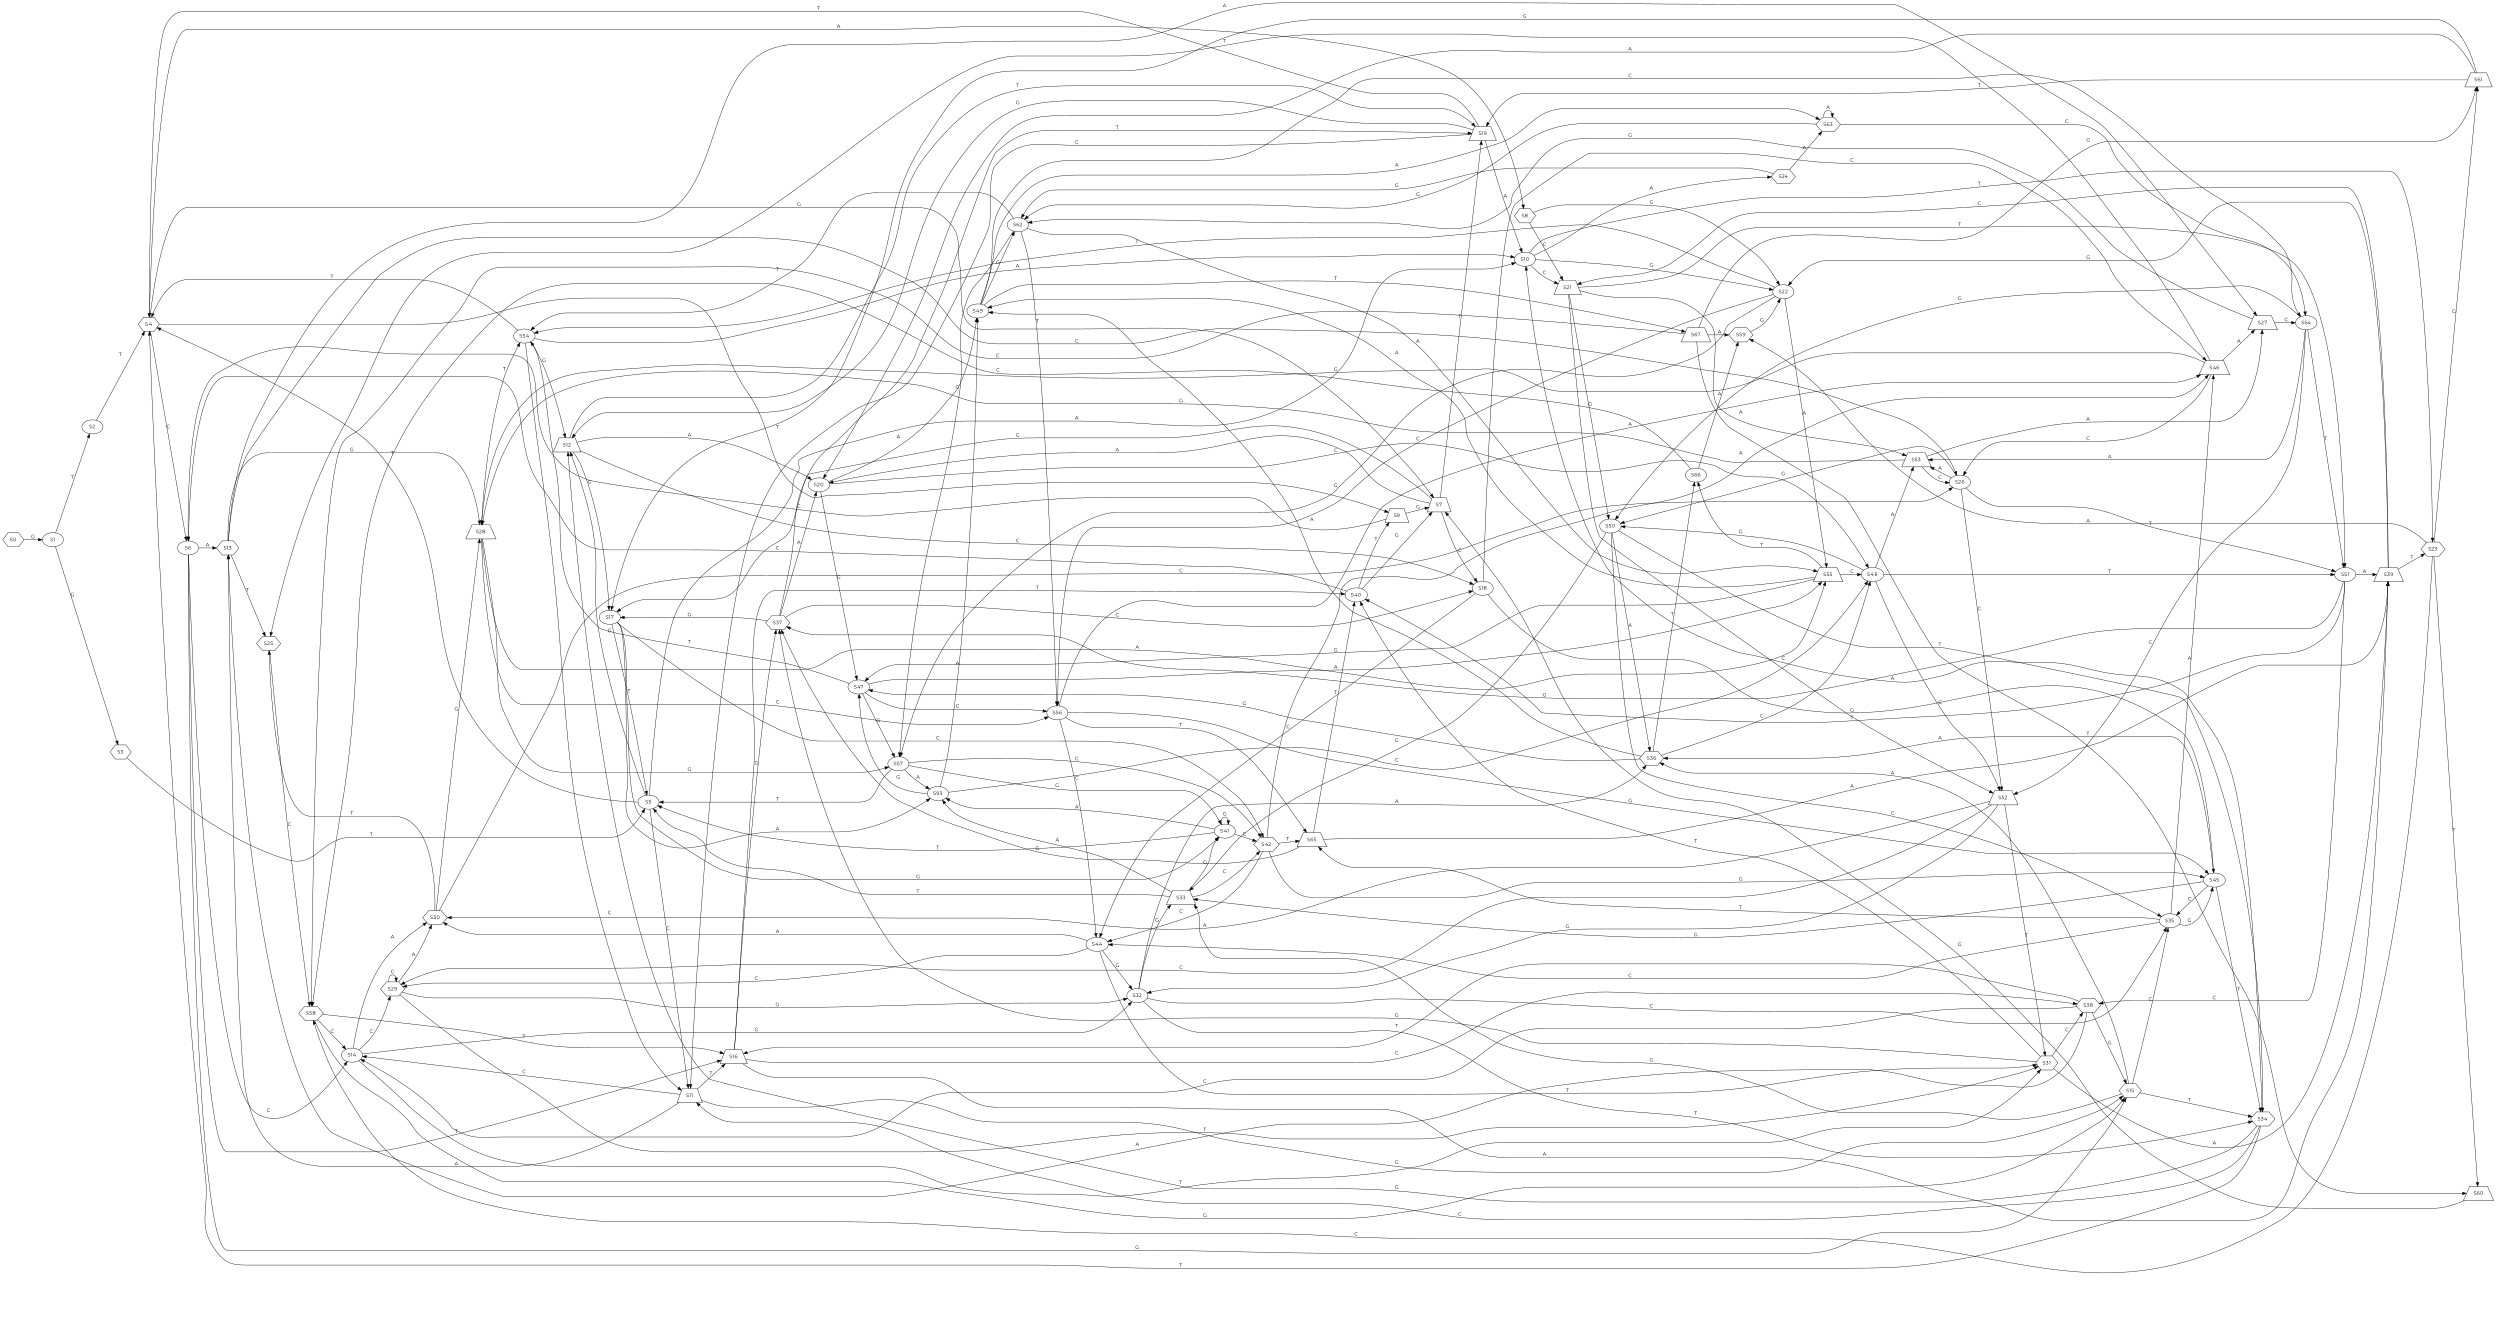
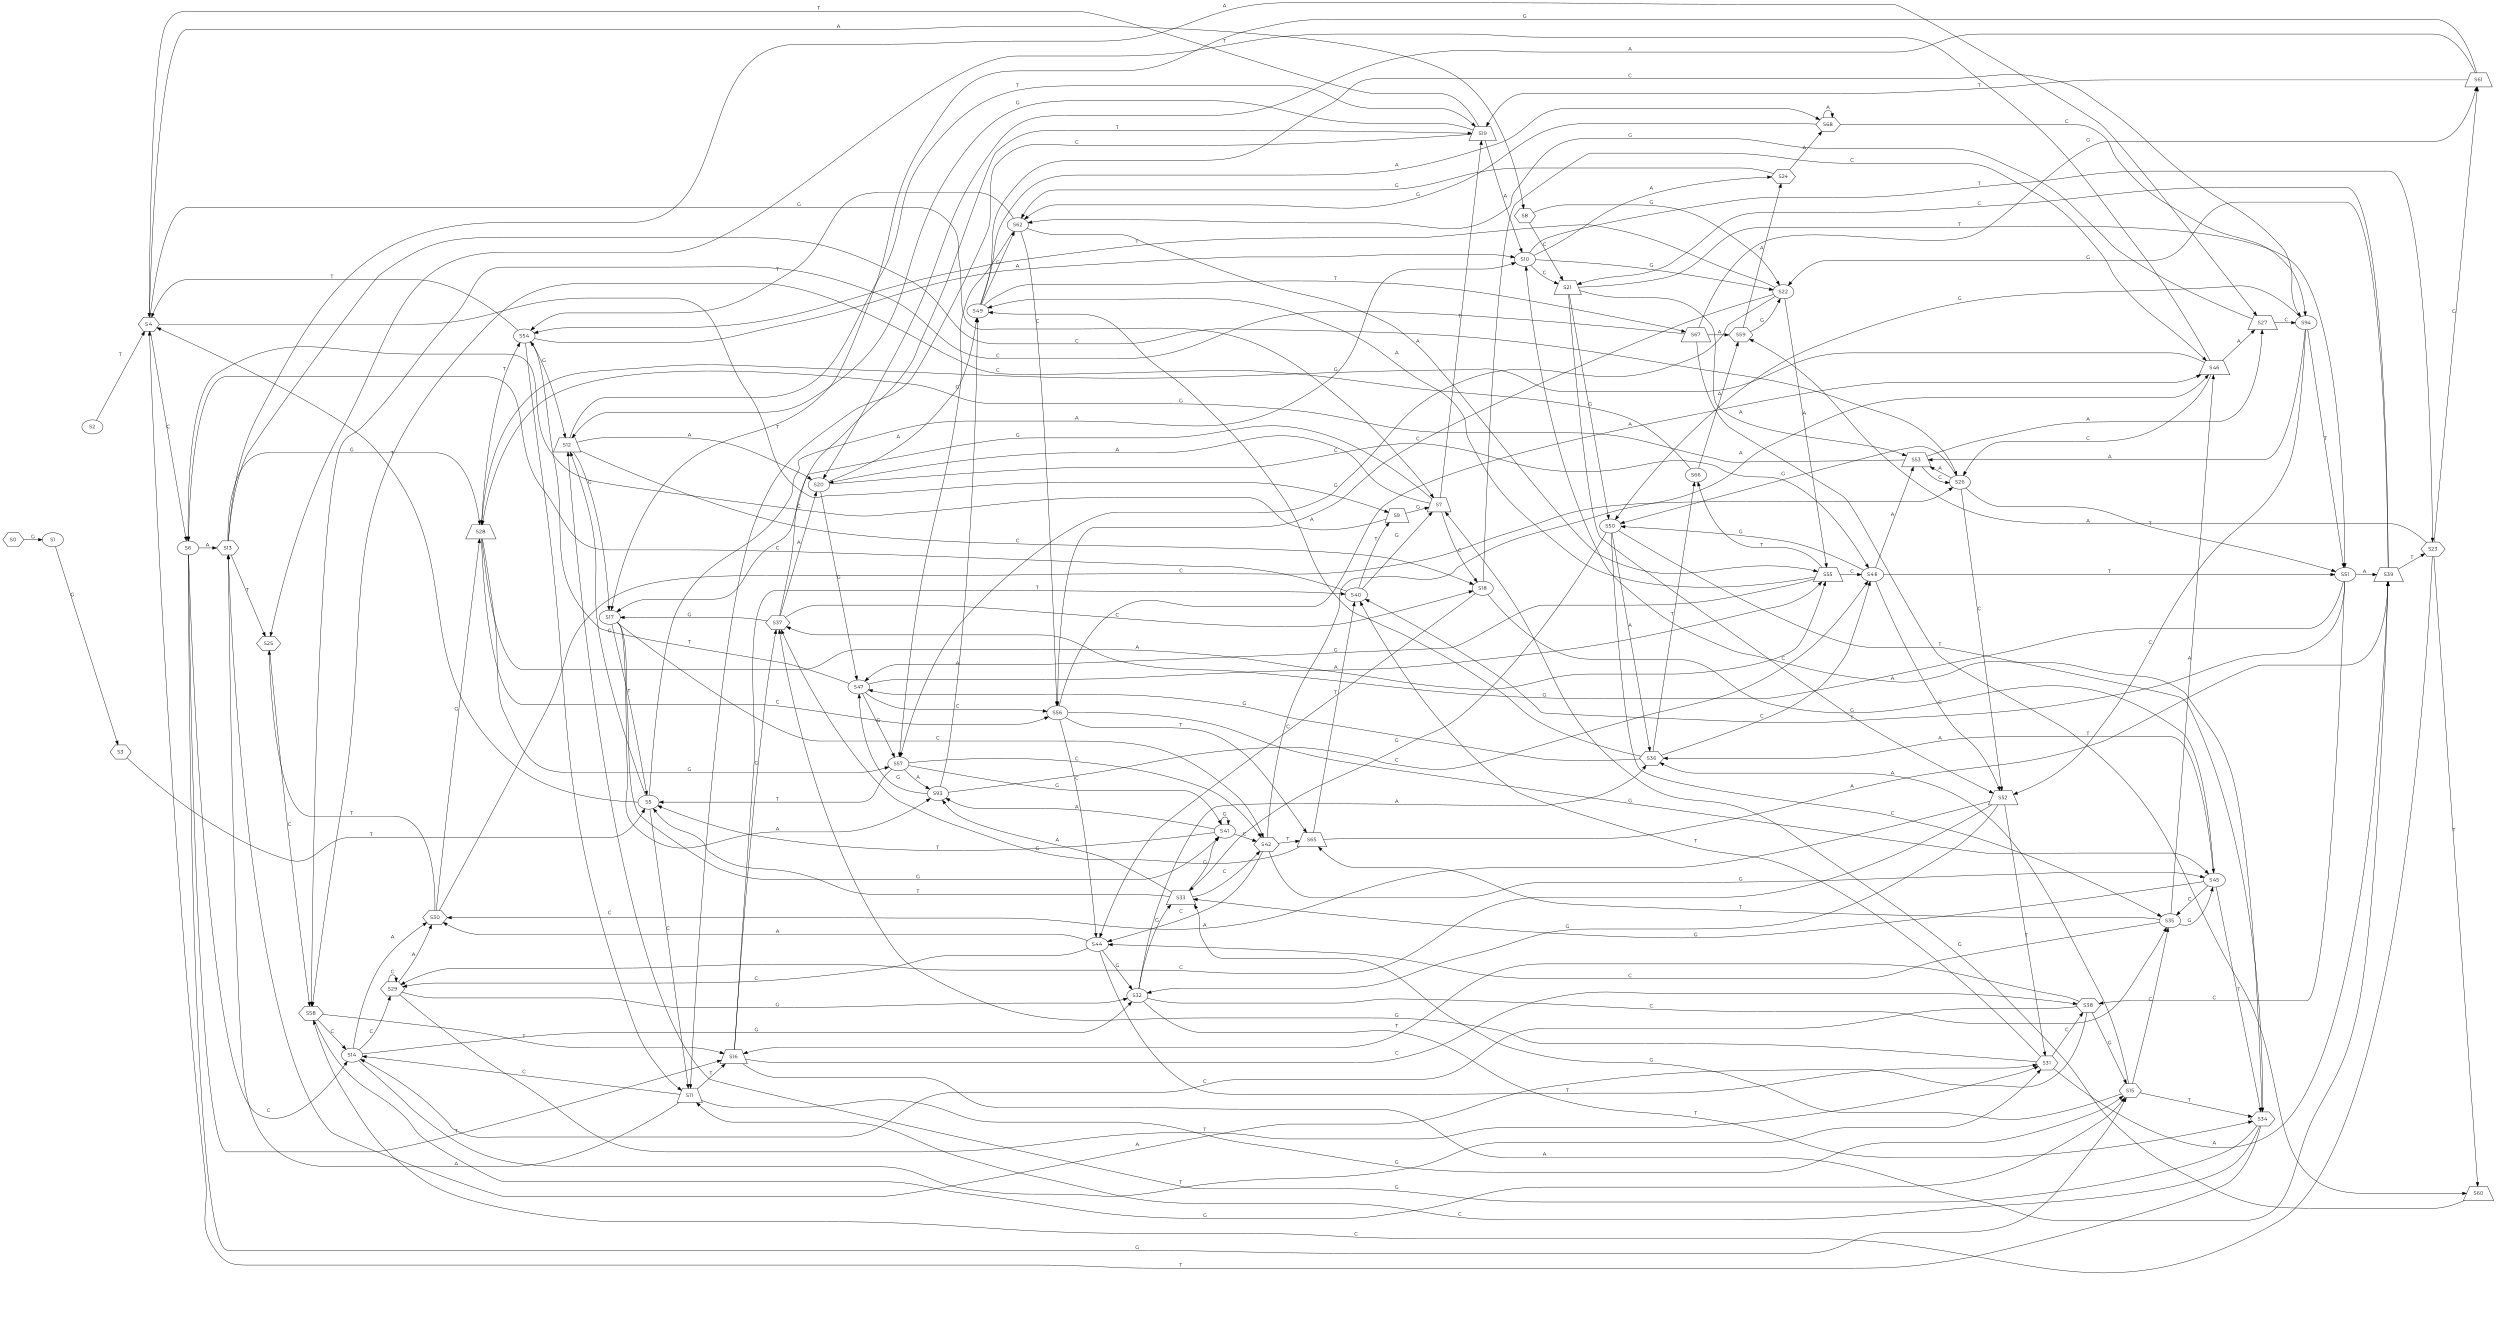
(1828, 125) -> (1828, 125)
none -> (1762, 254)
(1038, 321) -> (1038, 321)
(2306, 323) -> (2306, 323)
(72, 485) -> none
